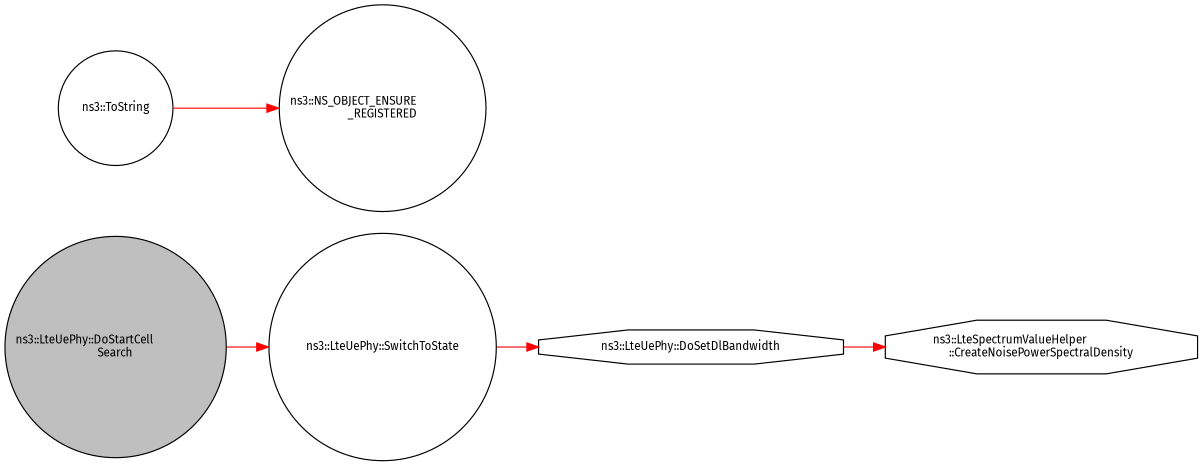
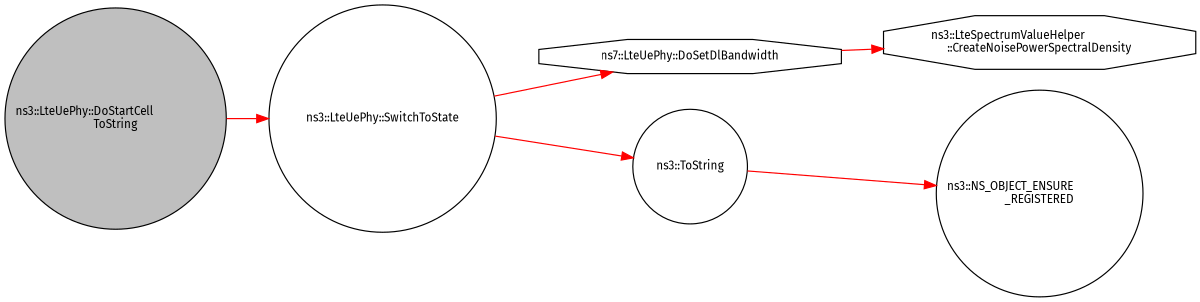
none -> (558, 146)
(116, 347) -> (116, 119)
(691, 347) -> (690, 57)
